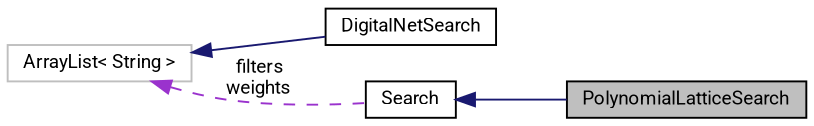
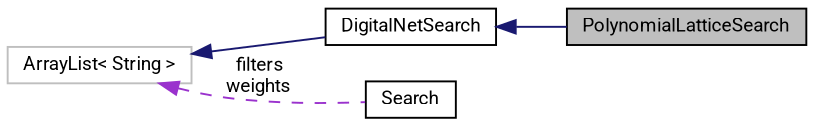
(521, 100) -> (541, 27)
